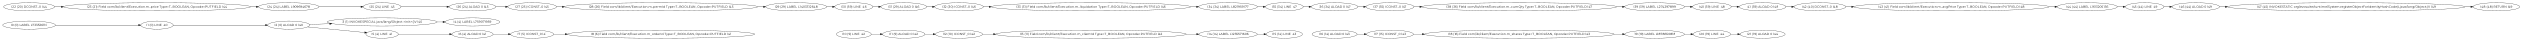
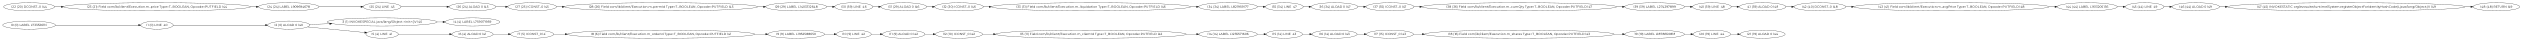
none -> (796, 34)
none -> (1306, 34)
